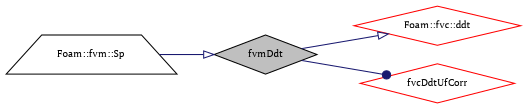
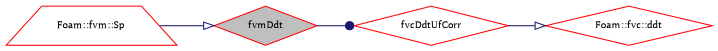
(340, 42) -> (522, 26)
(92, 55) -> (92, 26)
(266, 55) -> (266, 26)
